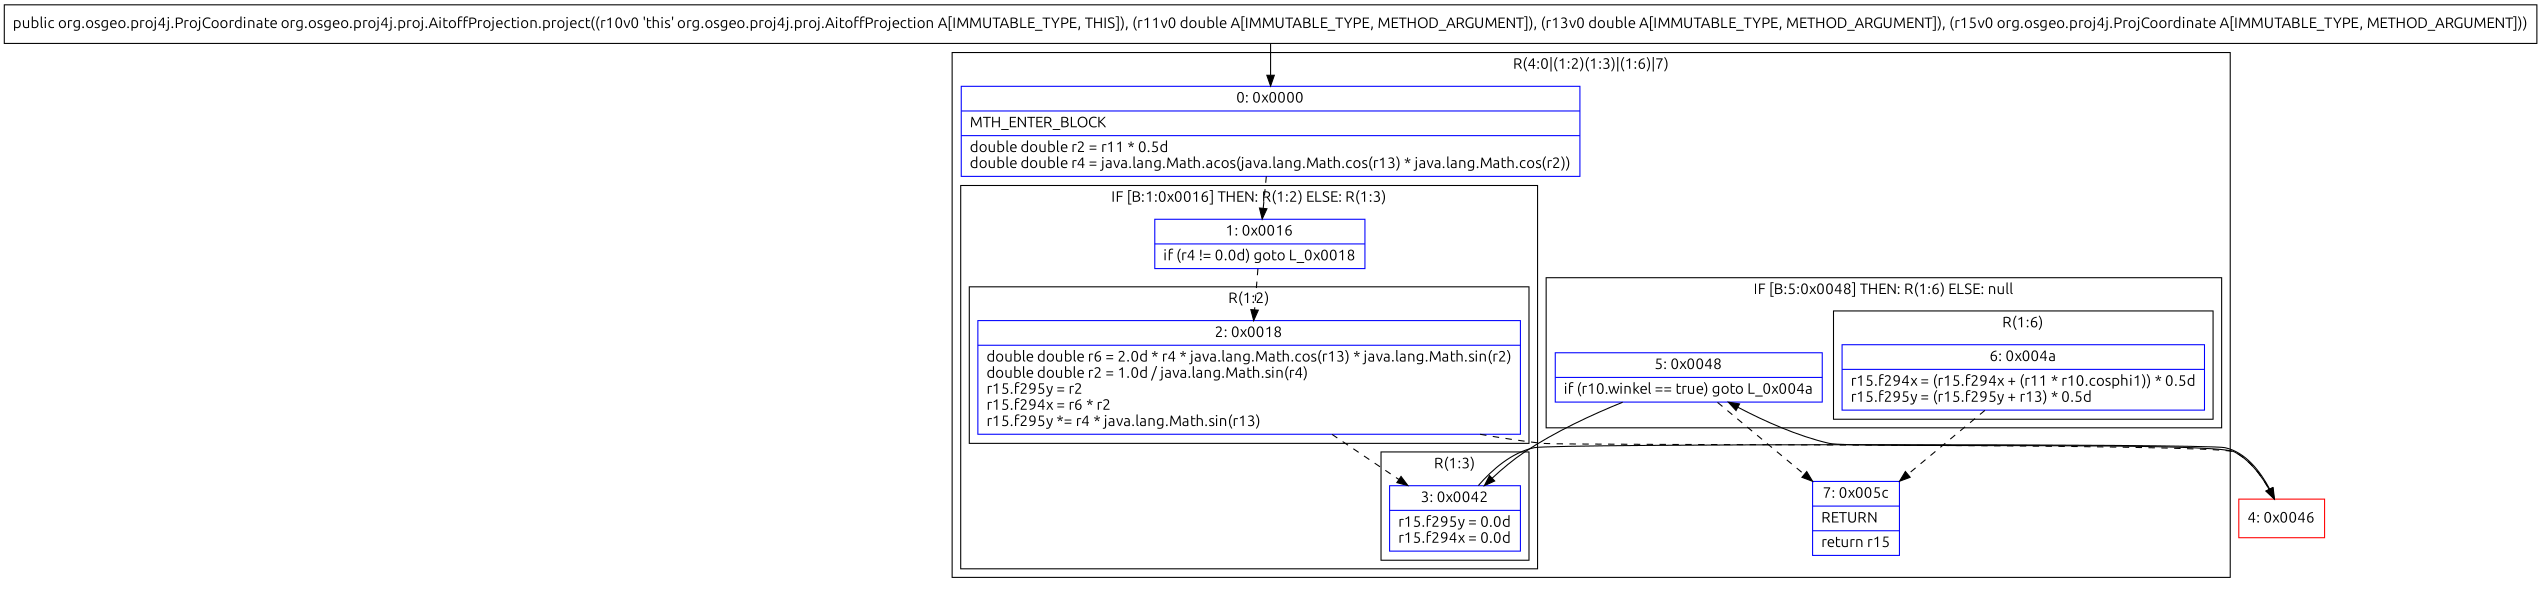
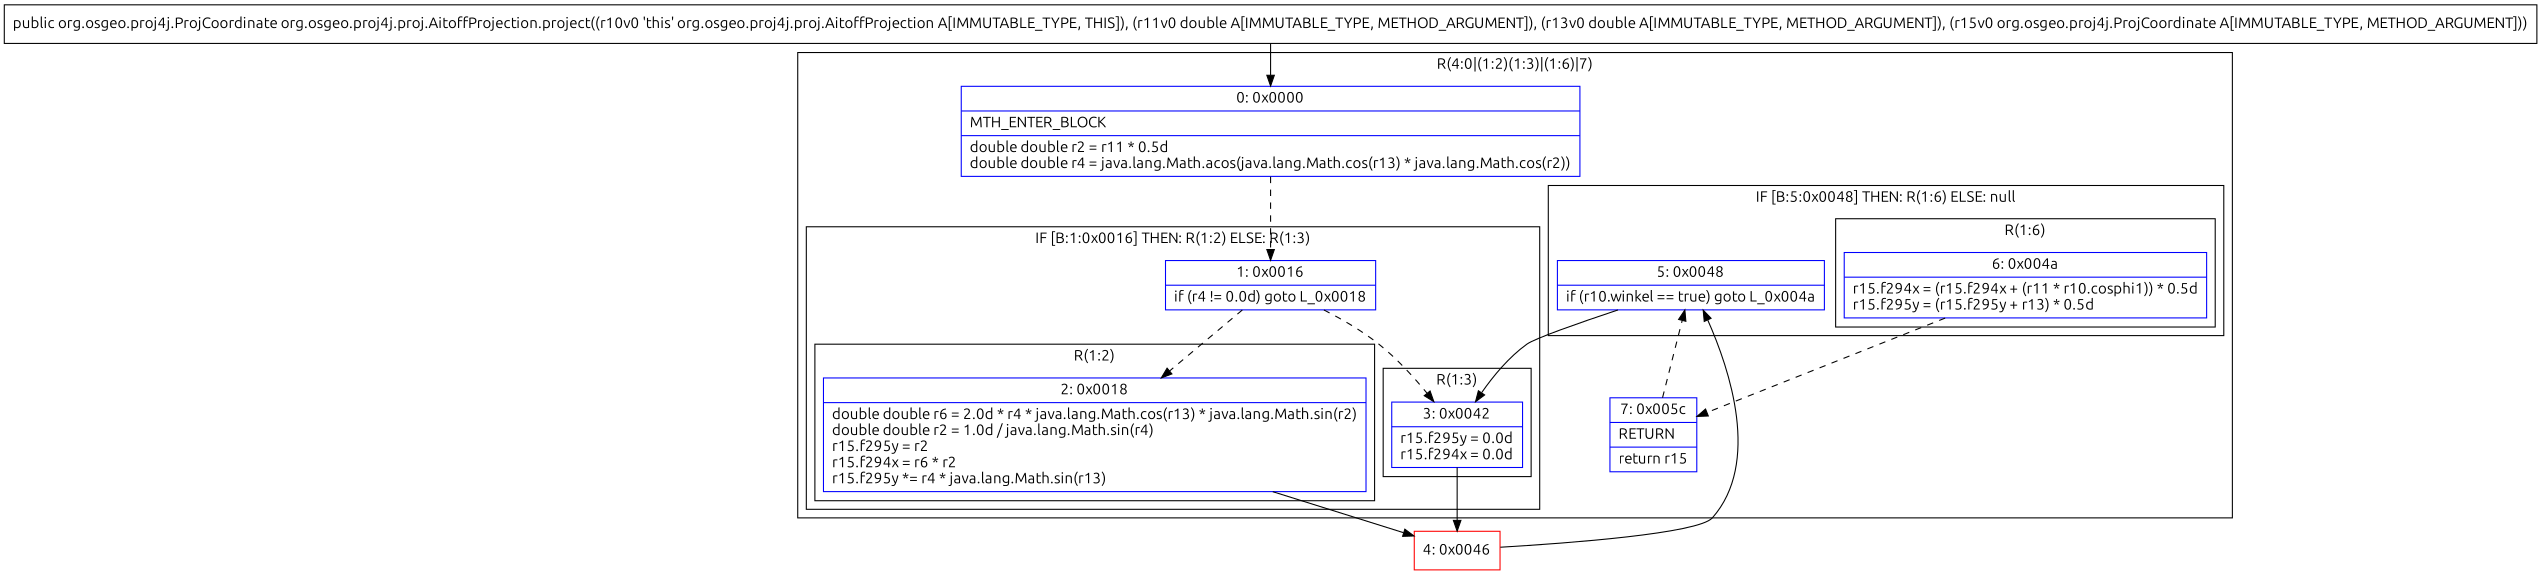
(1759, 437) -> (1672, 359)
(1883, 445) -> (1338, 512)
(1365, 457) -> (1383, 348)
